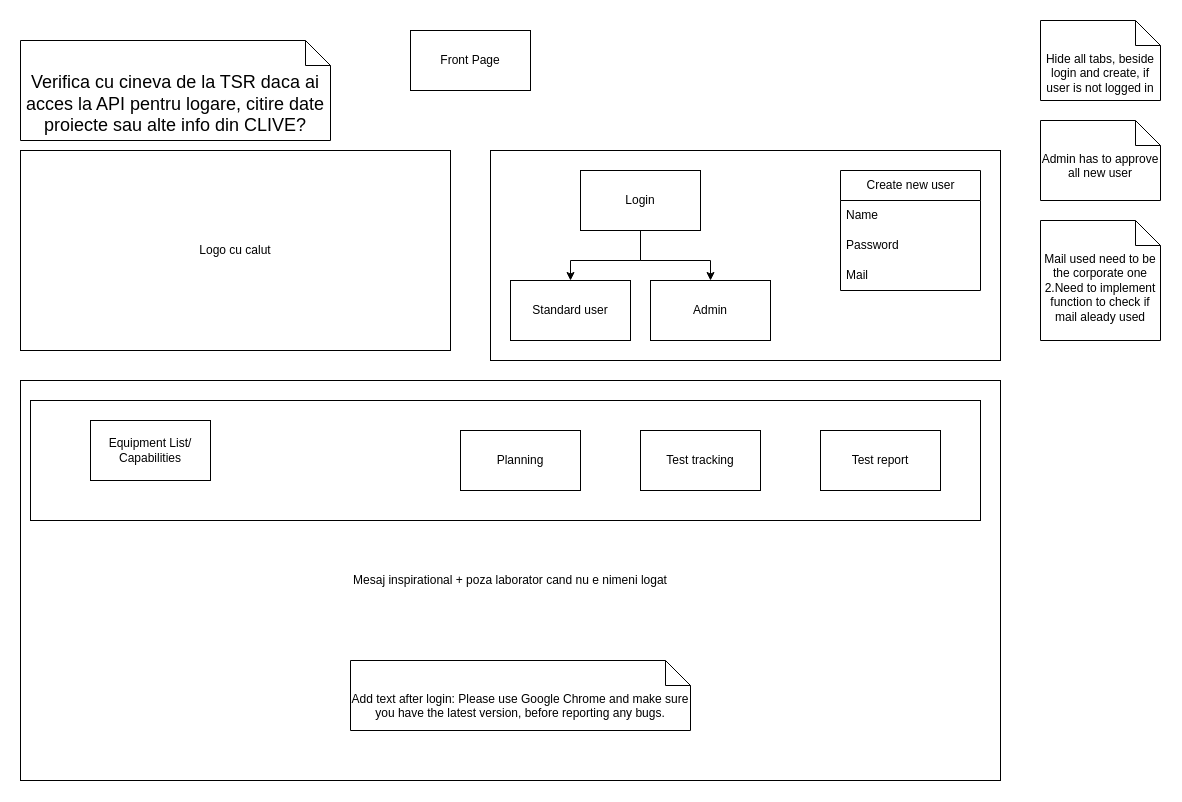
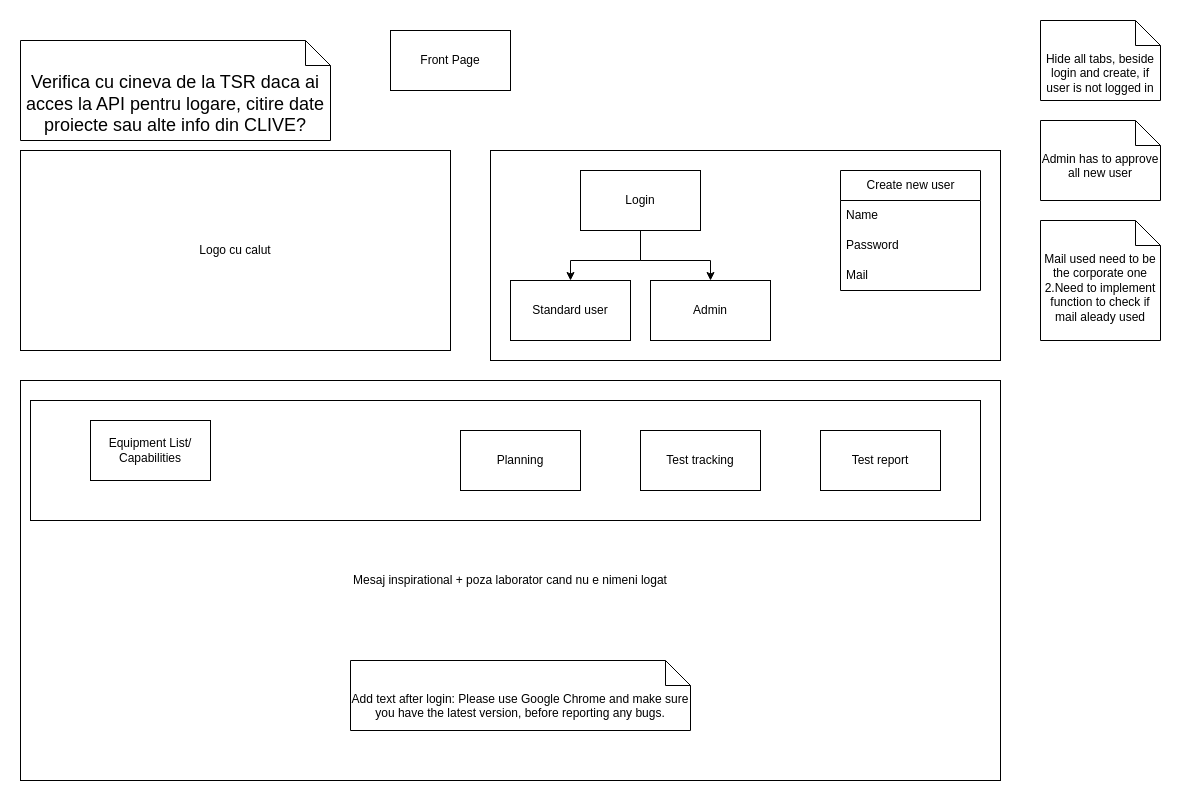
(471, 61) -> (451, 61)
